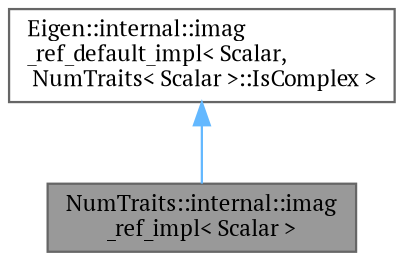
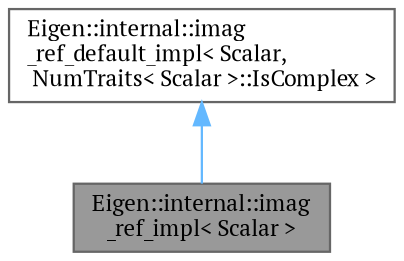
(202, 218) -> (202, 218)
